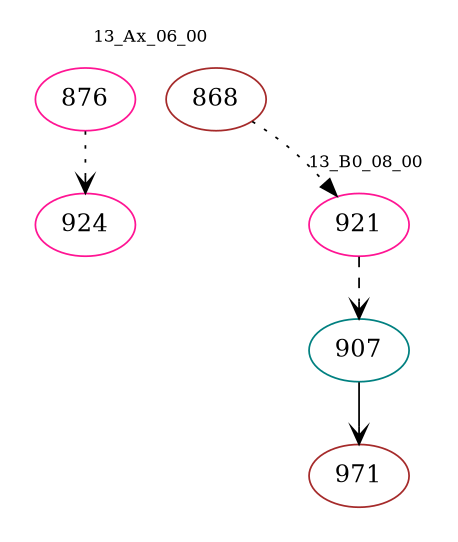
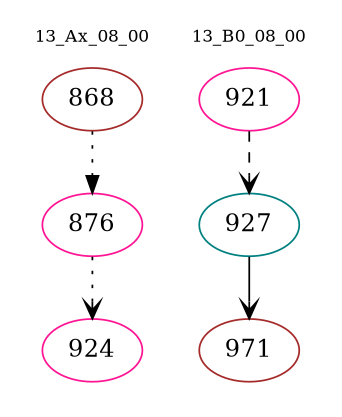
(151, 37) -> (92, 37)
(306, 163) -> (92, 154)
(359, 350) -> (249, 225)
